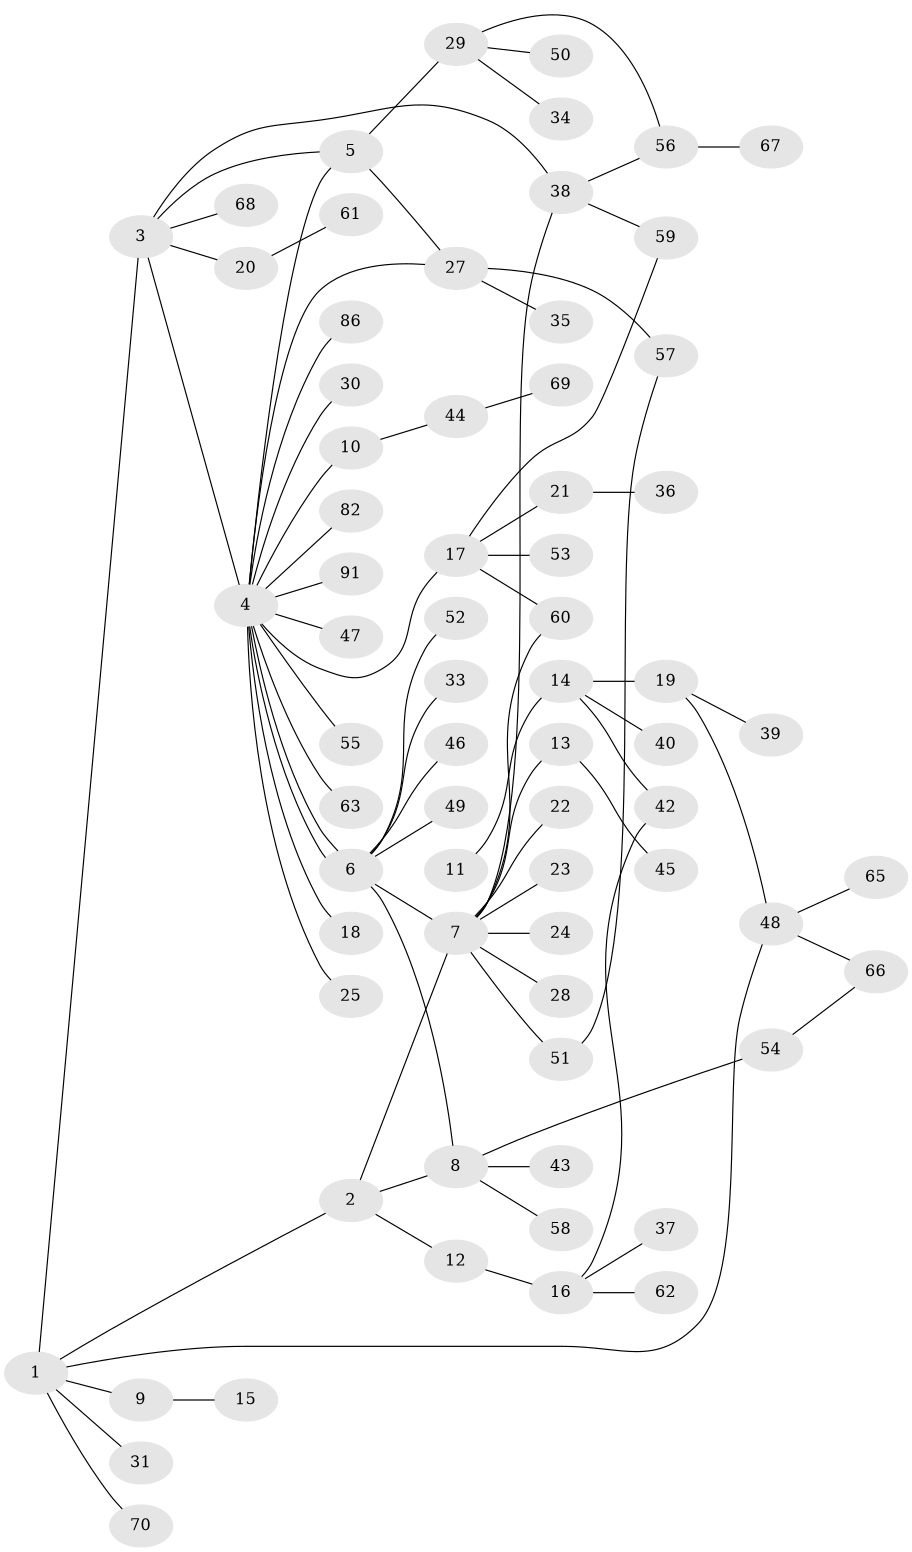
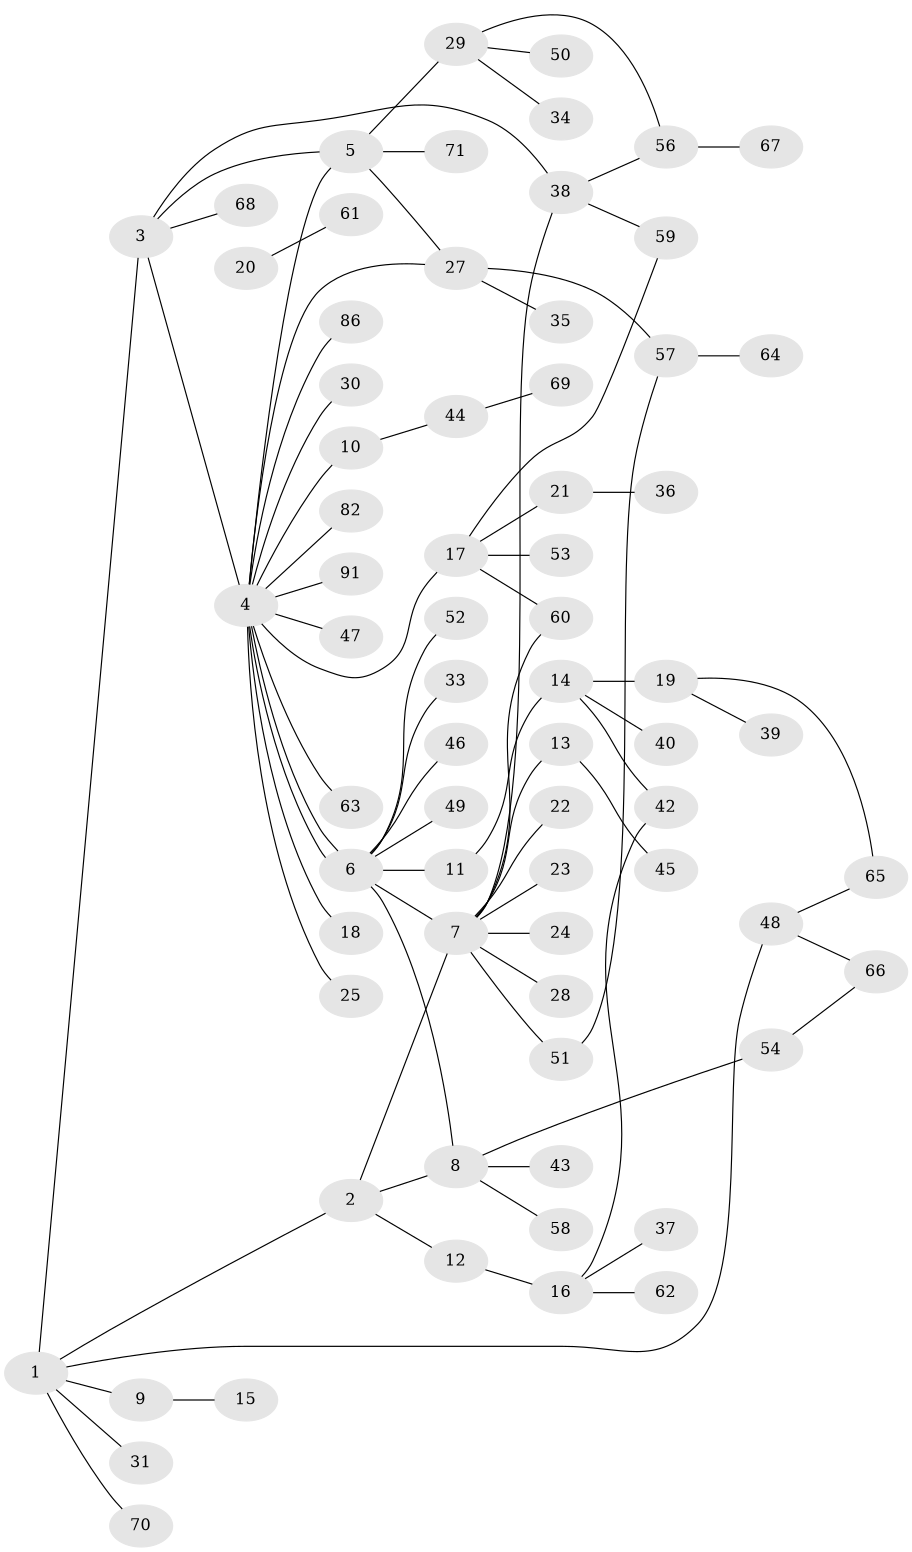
none -> (456, 152)
(194, 253) -> none
none -> (771, 356)
(351, 744) -> none
(736, 796) -> (824, 726)
none -> (404, 870)
